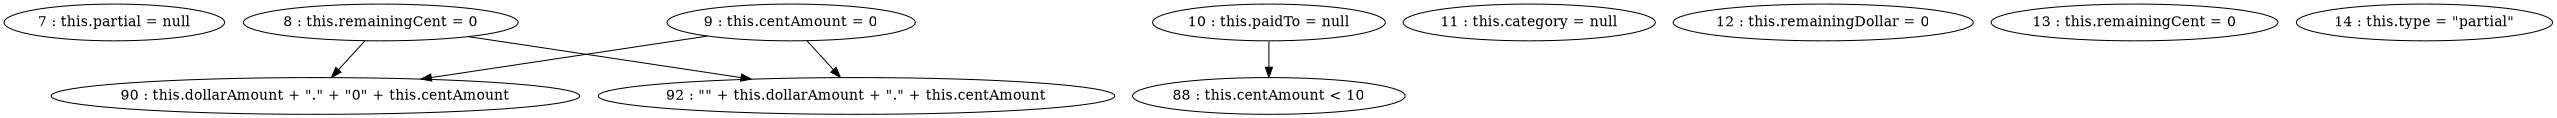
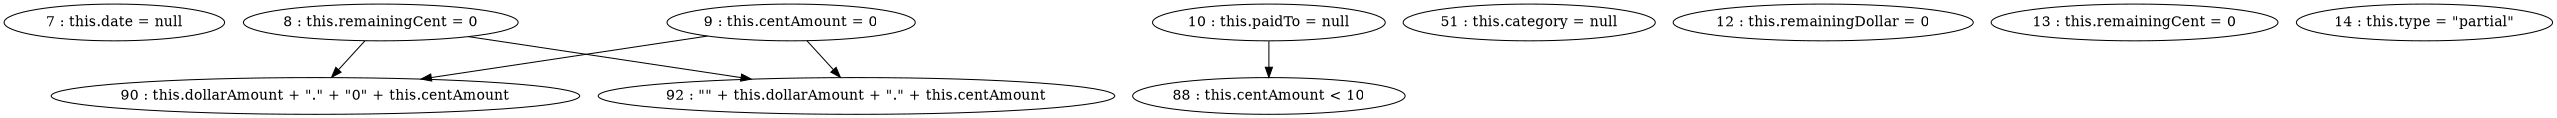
(114, 22) -> (114, 22)
(1529, 22) -> (1529, 22)
